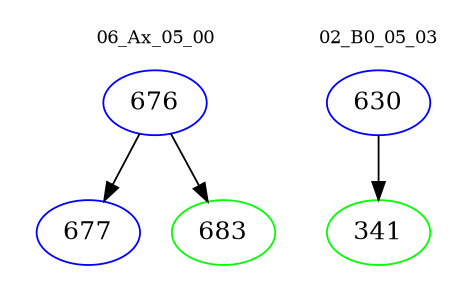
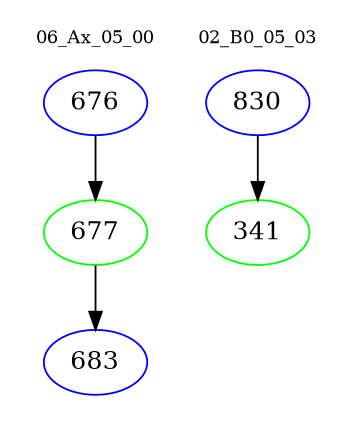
(379, 103) -> (258, 103)
(185, 160) -> (96, 289)
(88, 233) -> (96, 233)
(224, 233) -> (96, 362)
